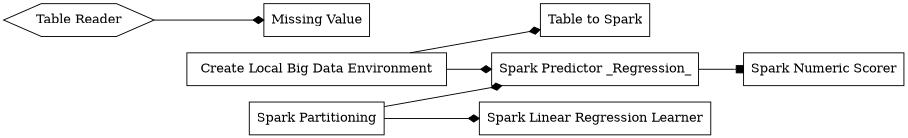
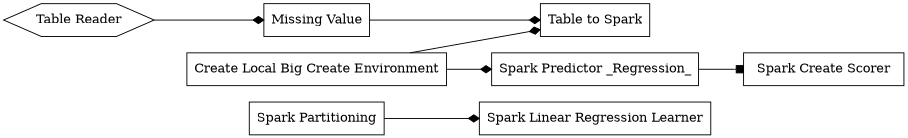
none -> (449, 20)
(317, 69) -> (317, 69)
(824, 69) -> (824, 69)
(438, 97) -> none
